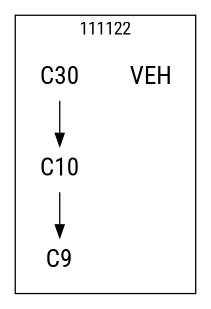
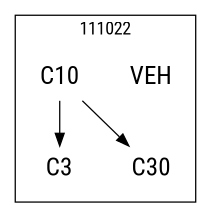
(105, 30) -> (105, 30)
(60, 117) -> (101, 119)
(60, 261) -> (60, 169)
